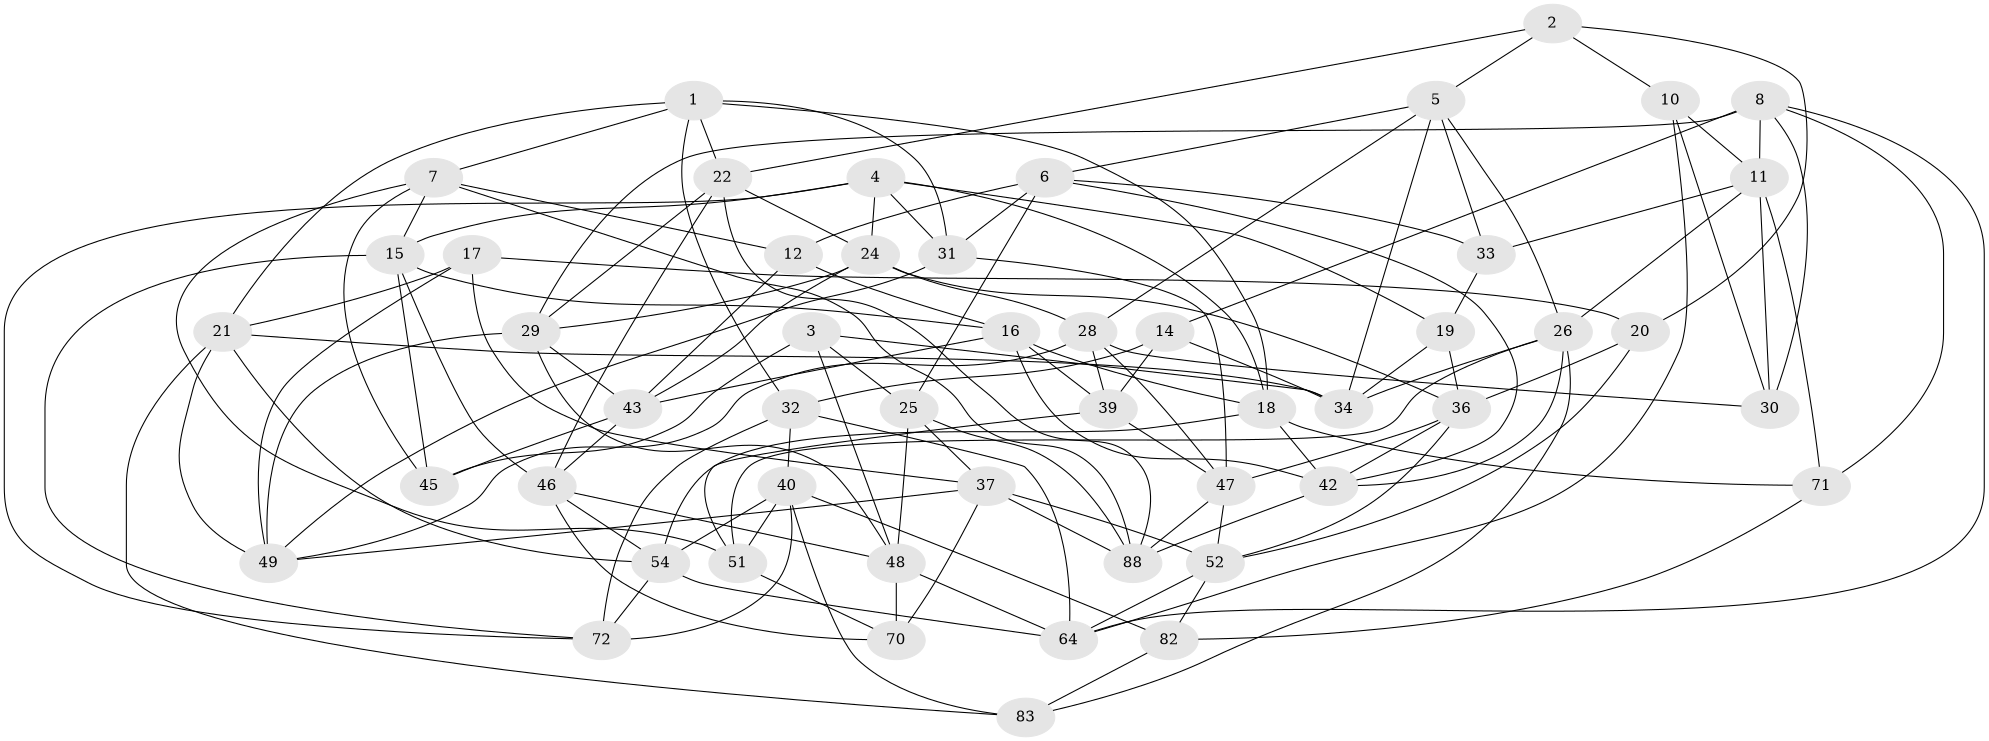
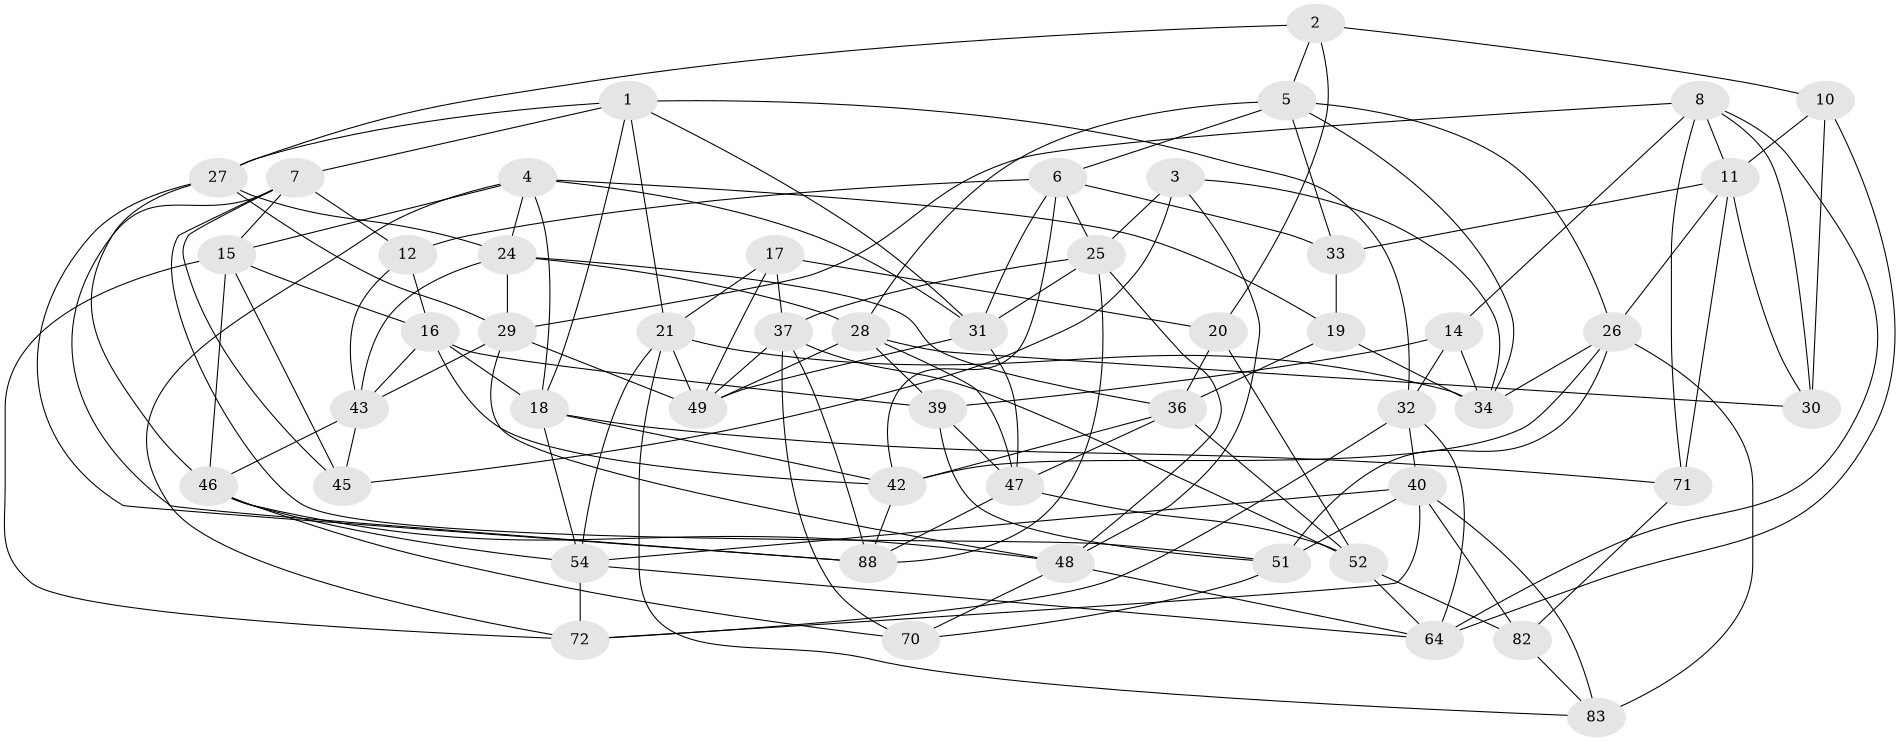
(723, 178) -> (218, 178)
none -> (1049, 286)
